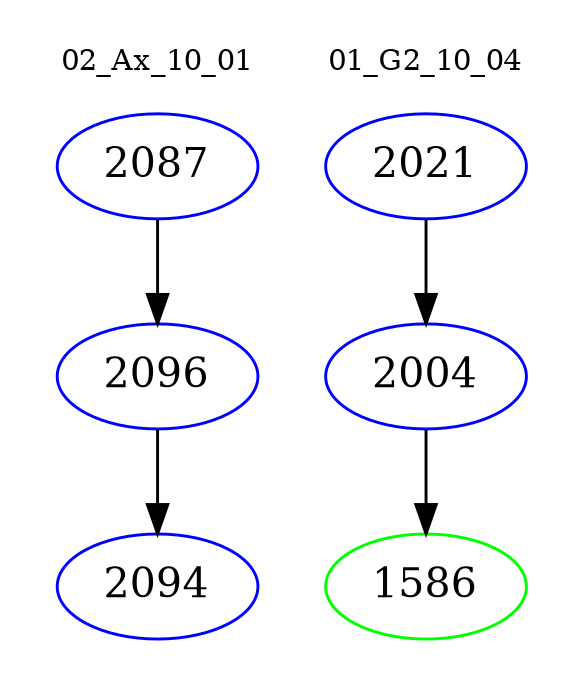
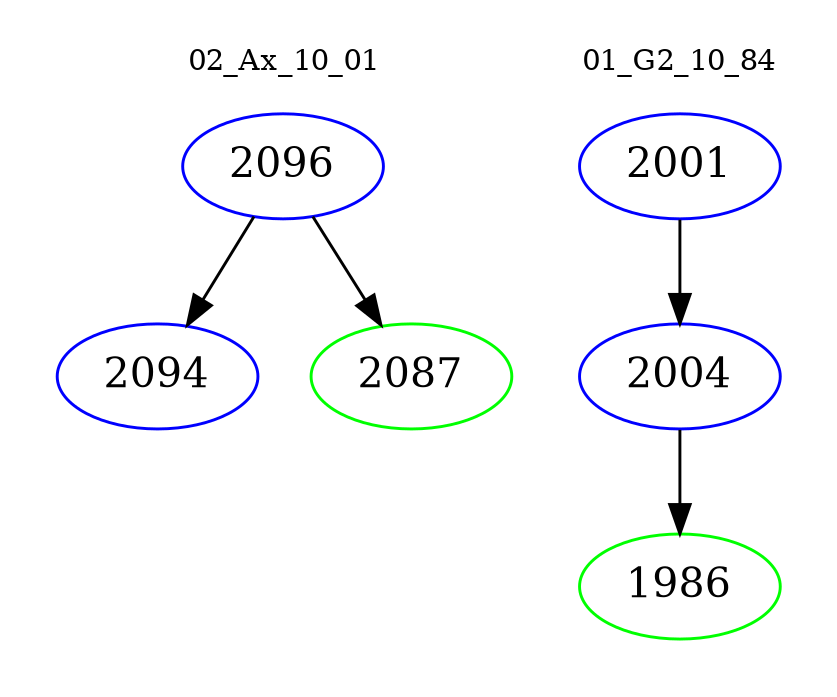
(426, 63) -> (680, 63)
(158, 166) -> (411, 376)
(426, 166) -> (680, 166)
(158, 257) -> (339, 258)
(426, 587) -> (680, 587)
